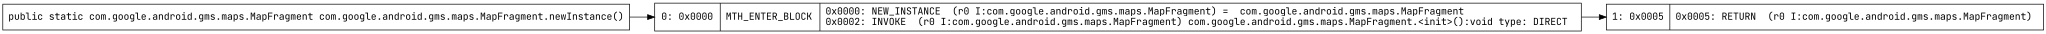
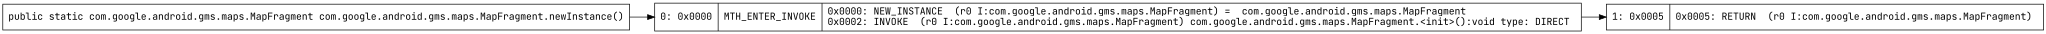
(769, 17) -> (770, 17)
